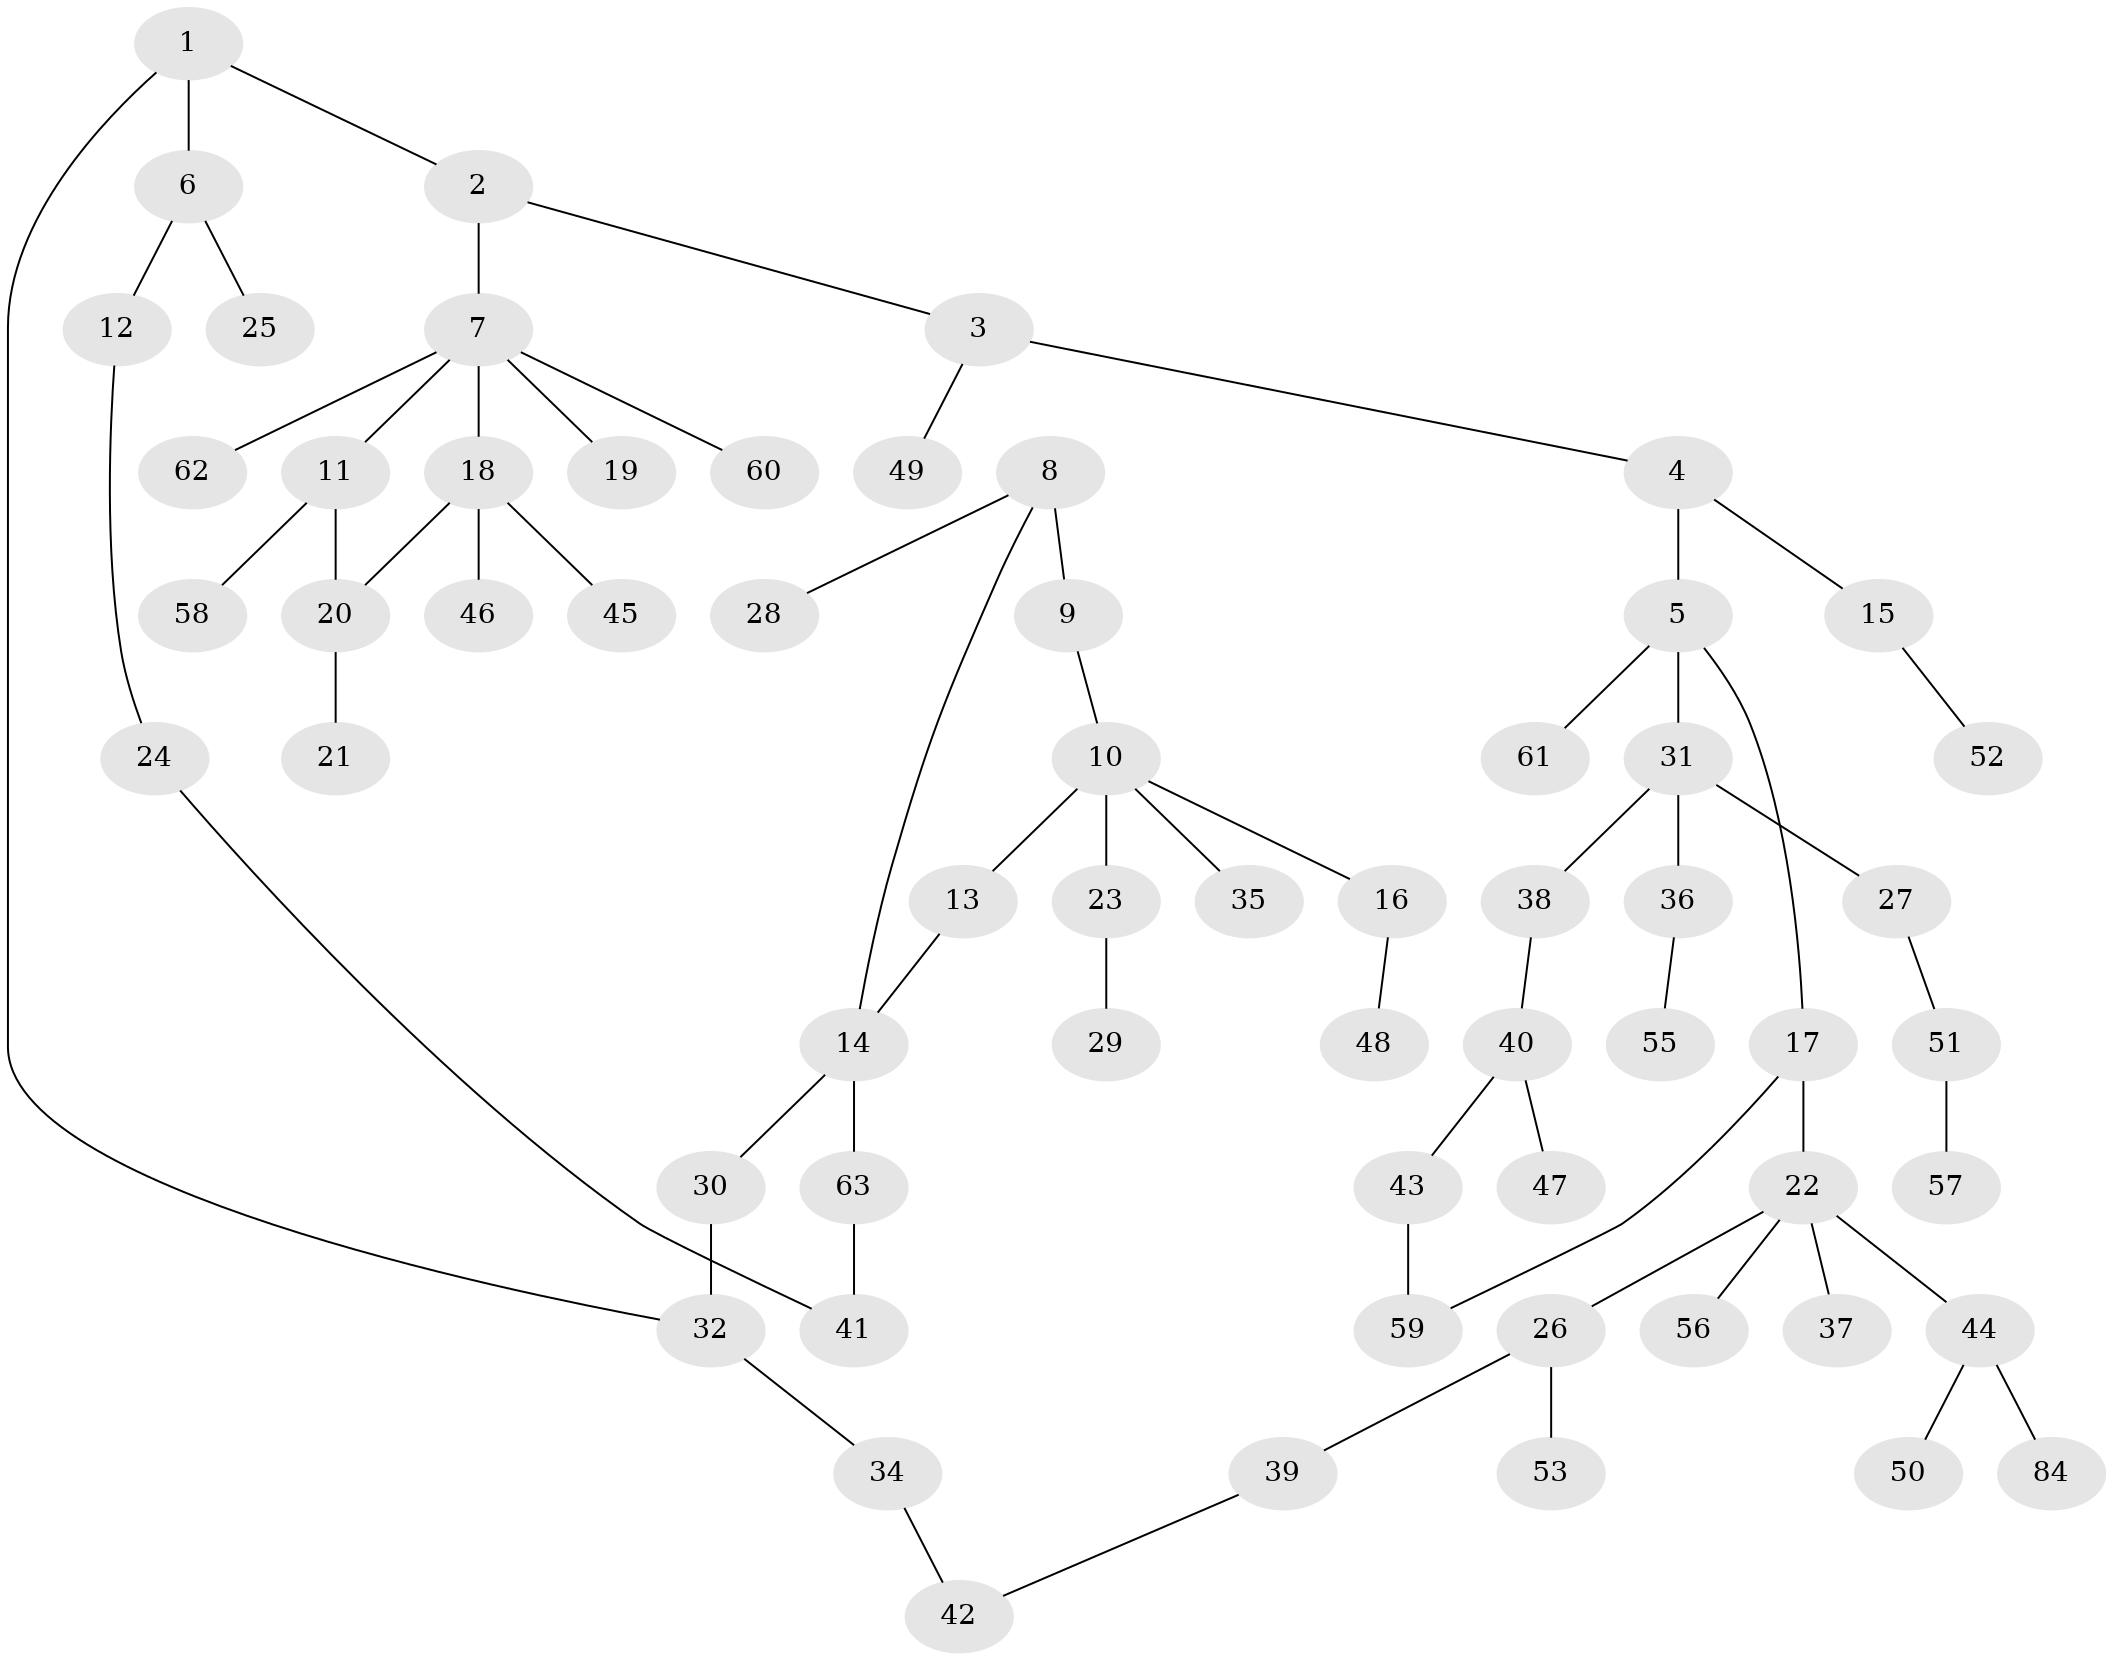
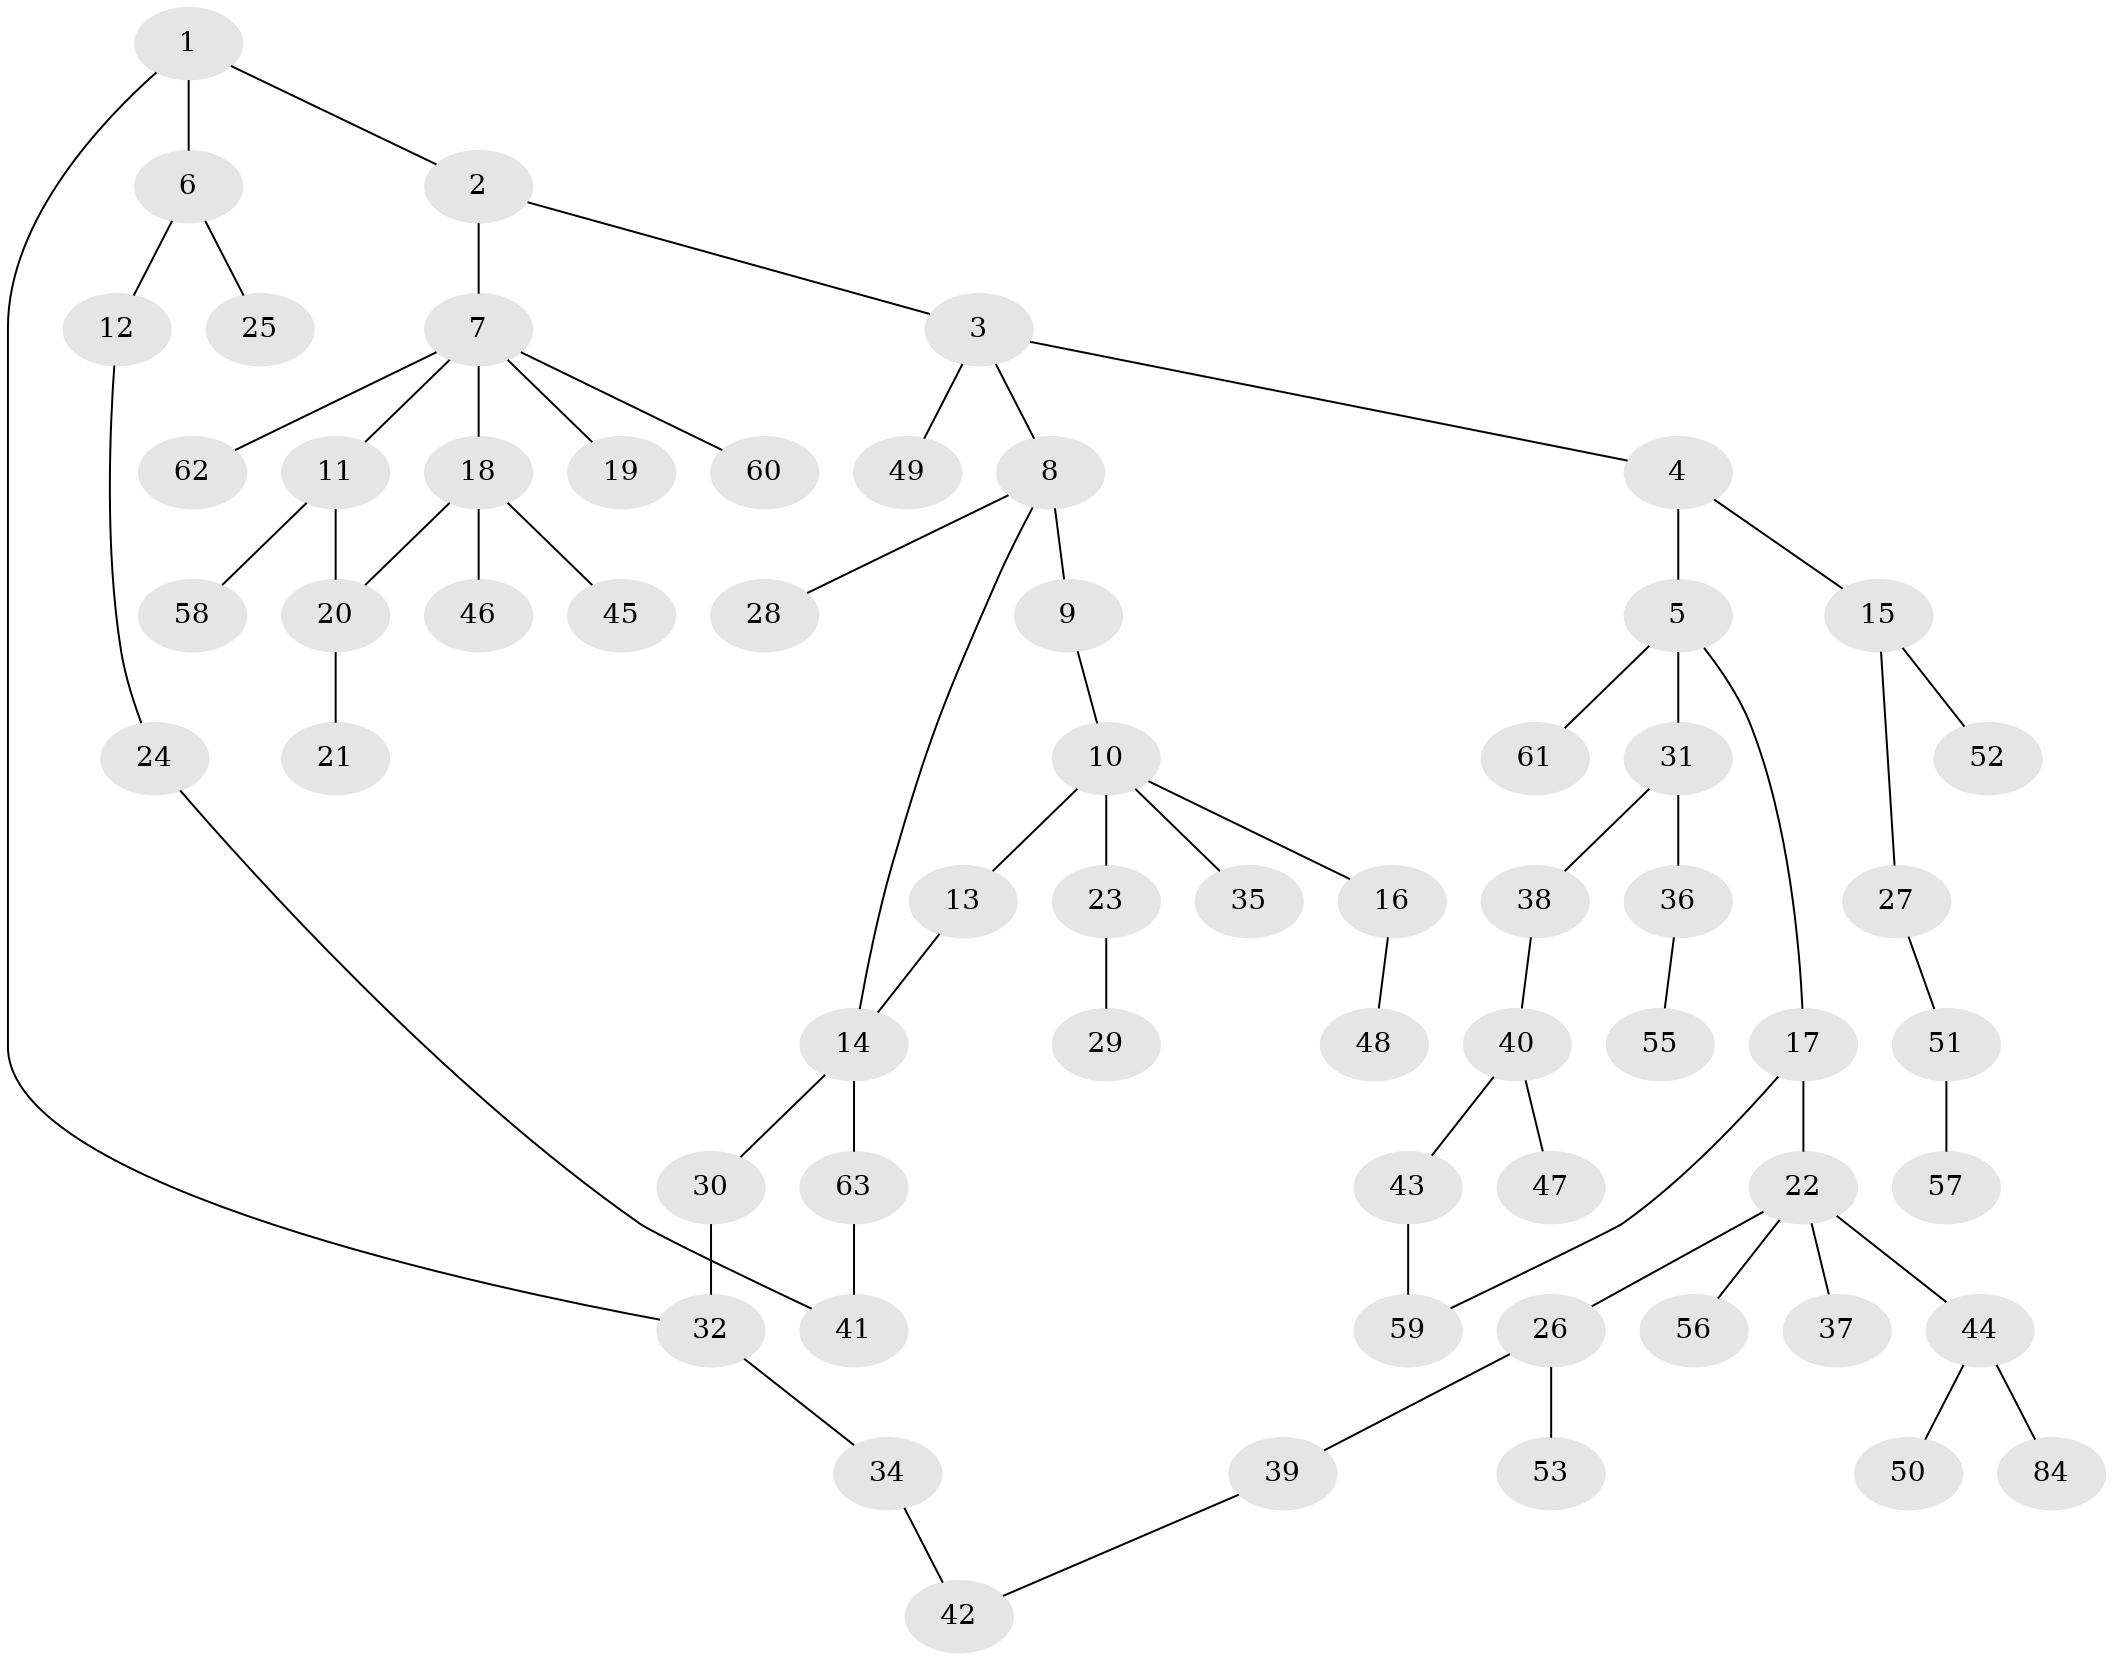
none -> (1015, 401)
(1795, 835) -> (1888, 759)
